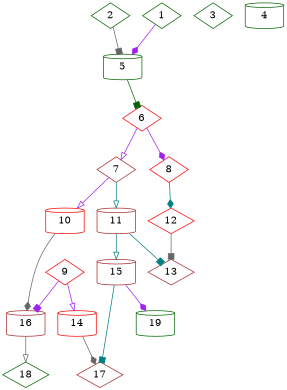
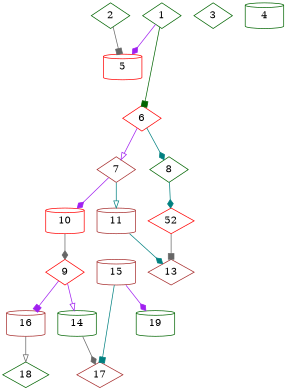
(123, 67) -> (123, 67)
(131, 91) -> (153, 63)
(153, 140) -> (153, 140)
(169, 170) -> (169, 170)
(96, 190) -> (96, 190)
(171, 221) -> (171, 221)
(116, 243) -> none
(143, 246) -> (143, 246)
(37, 266) -> (65, 242)
(77, 323) -> (77, 323)
